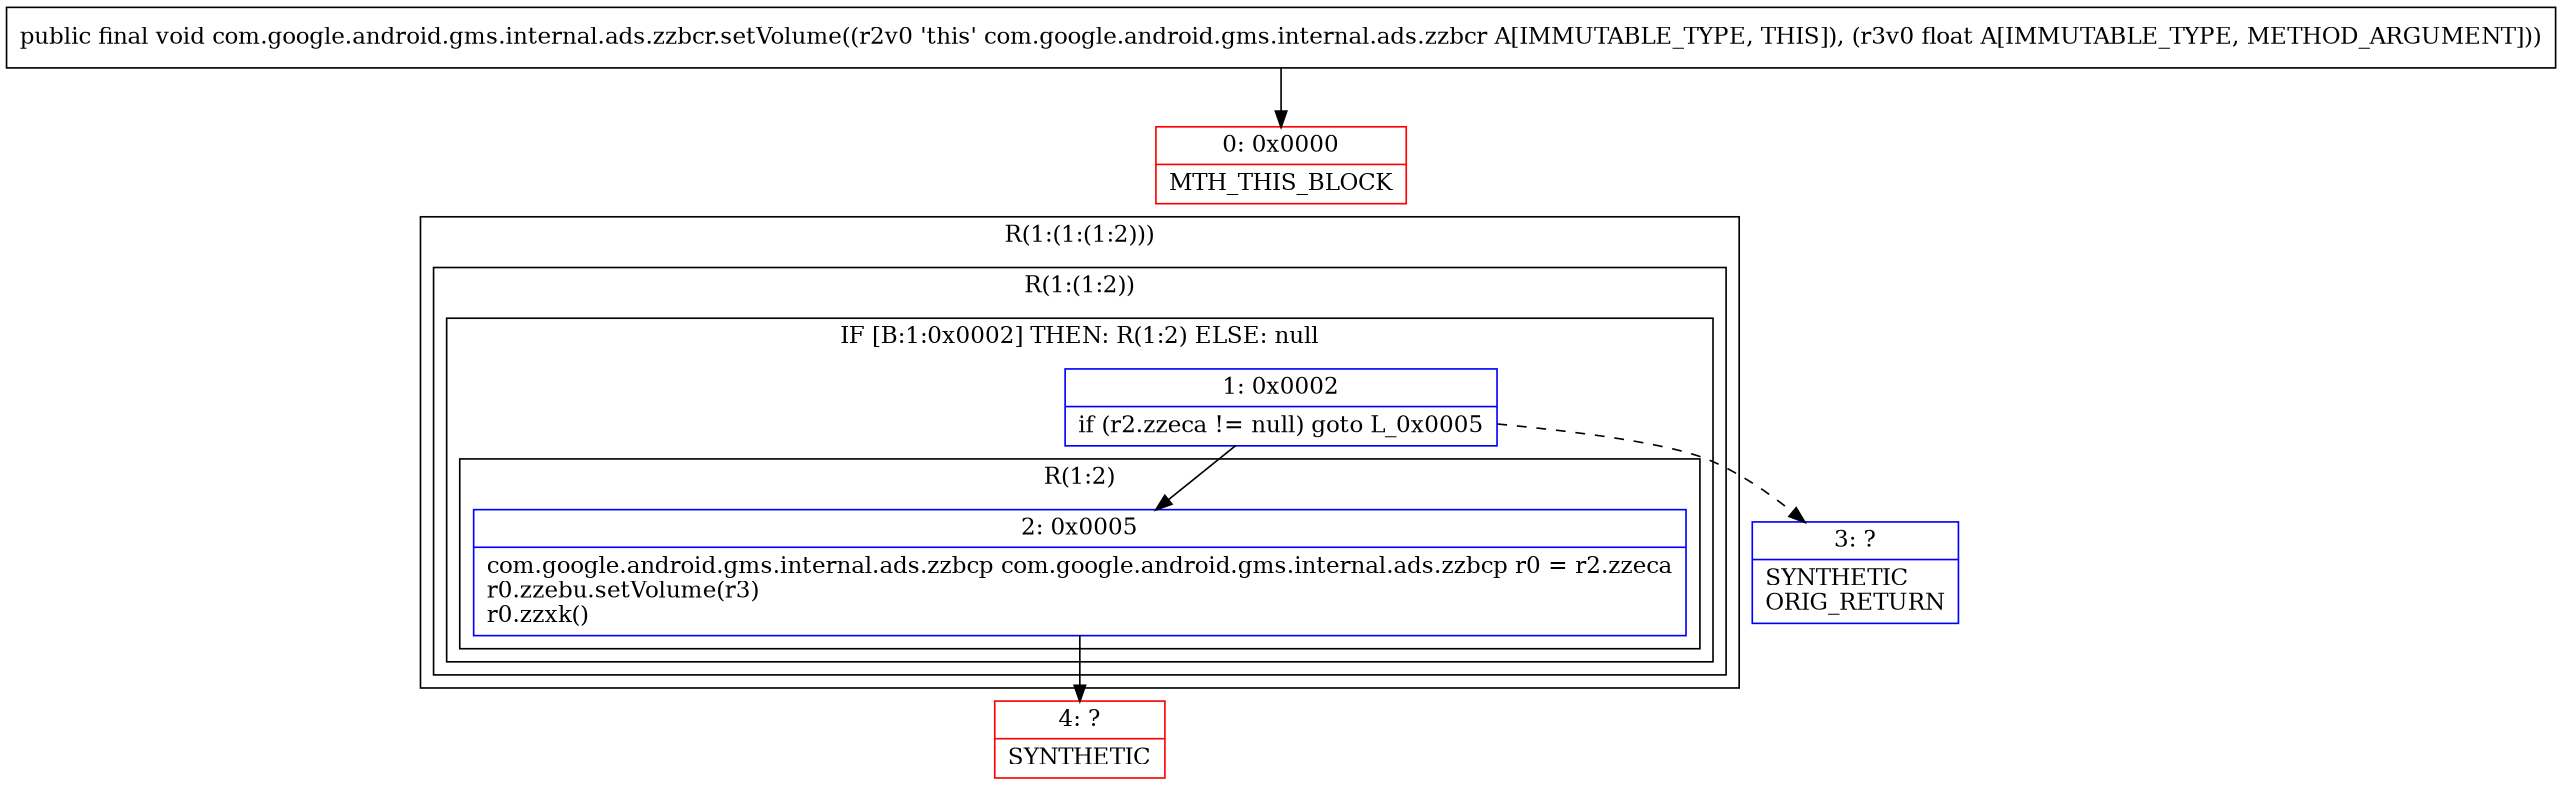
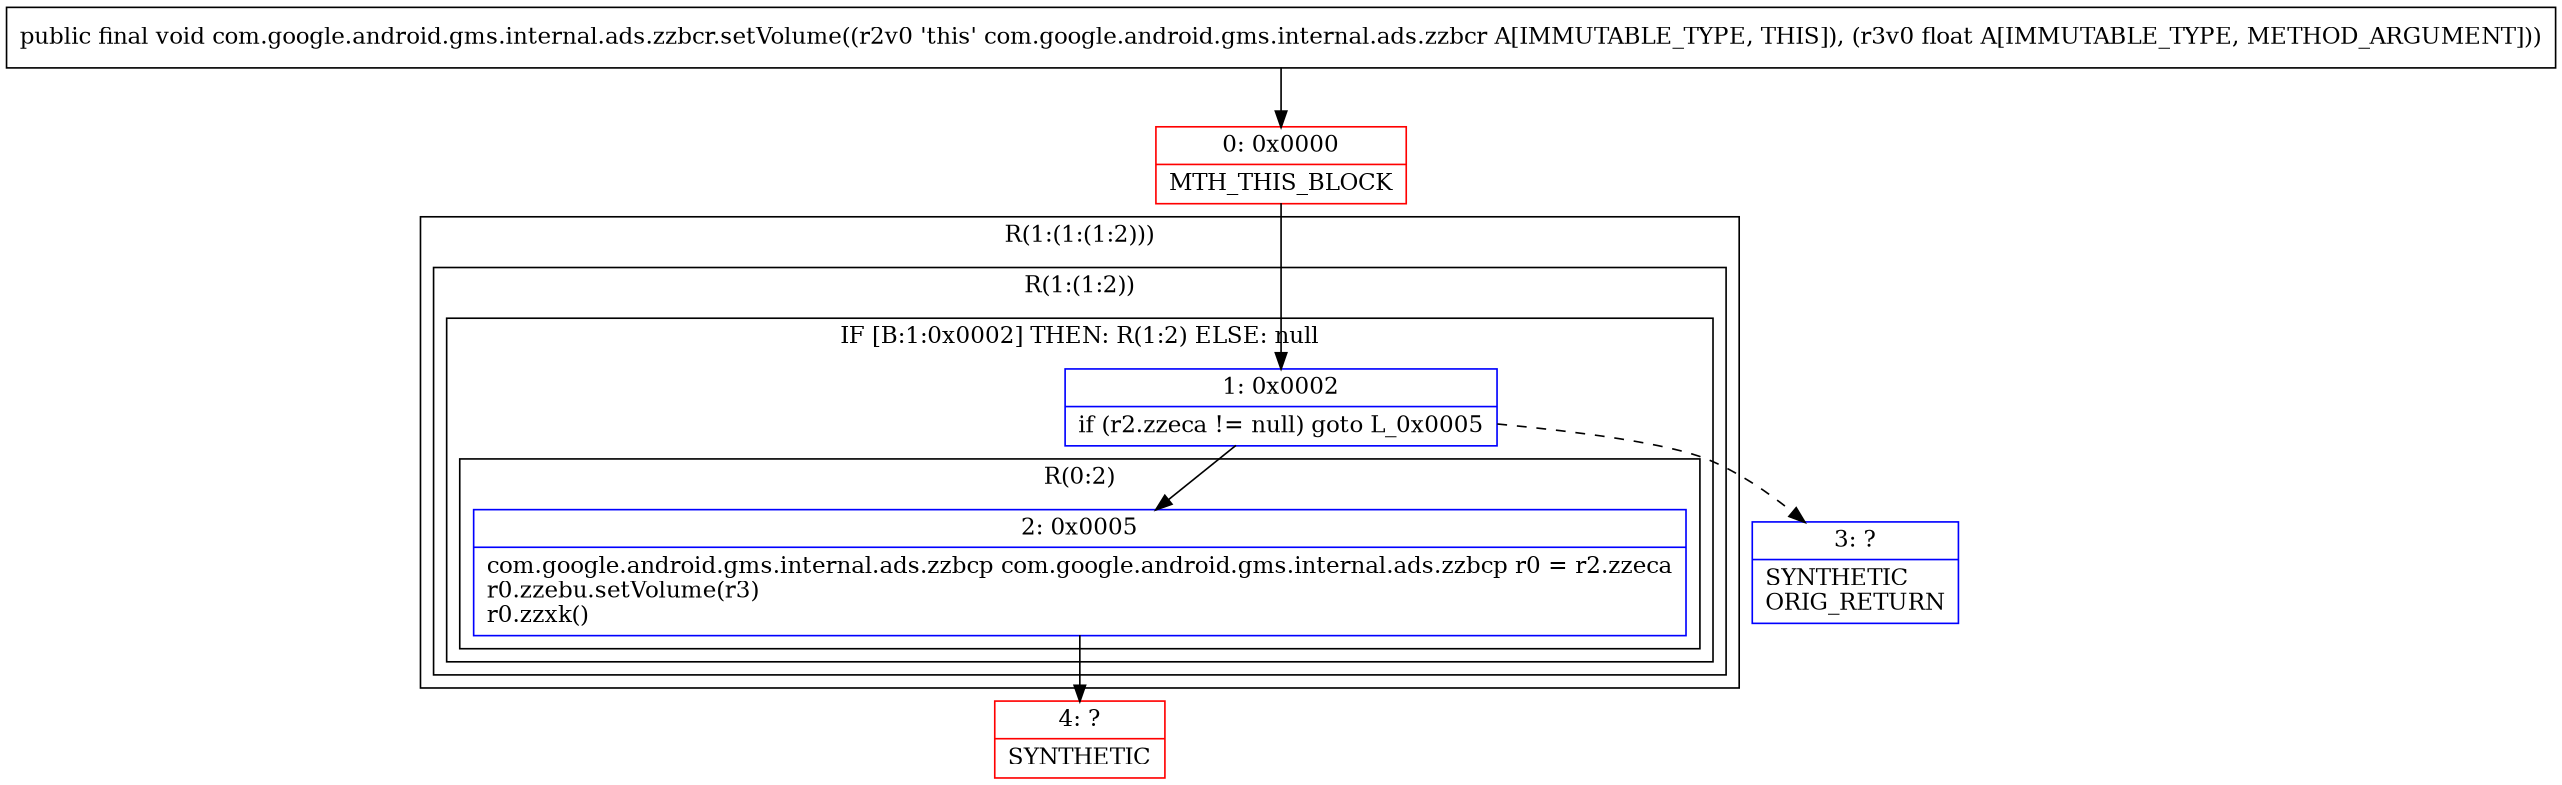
none -> (1281, 278)
(1080, 478) -> (1080, 478)
